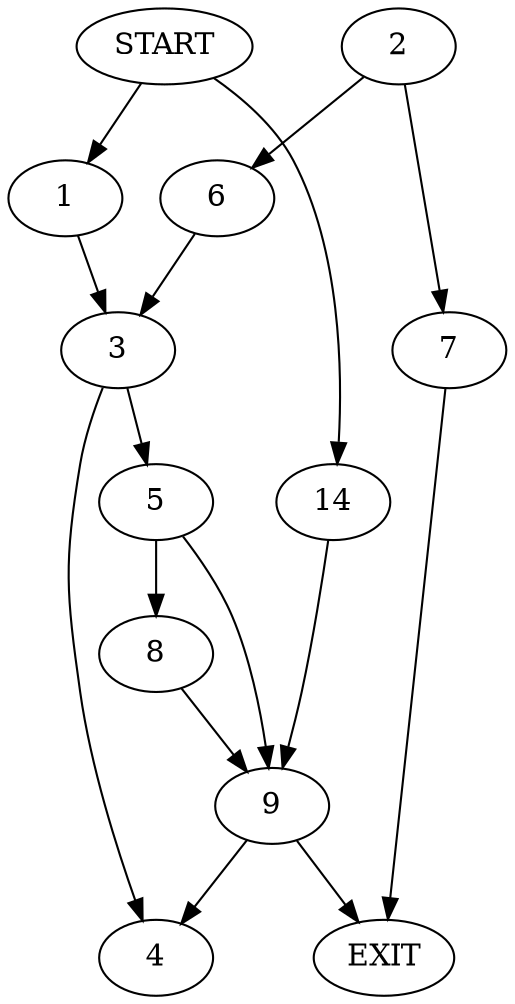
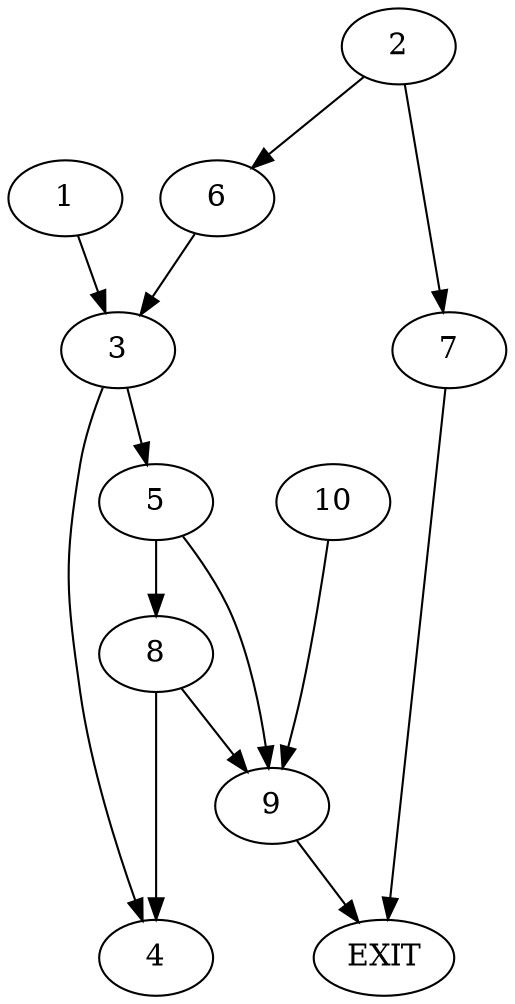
(165, 46) -> none
(333, 502) -> (333, 502)
(221, 874) -> (156, 795)
